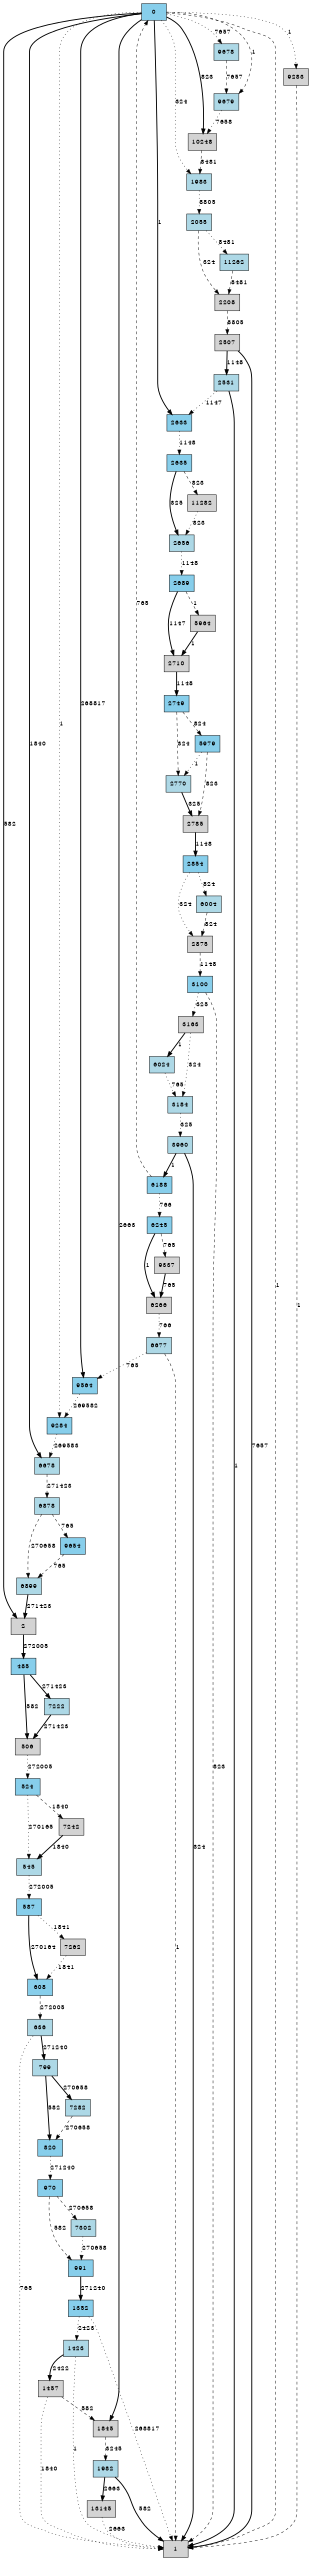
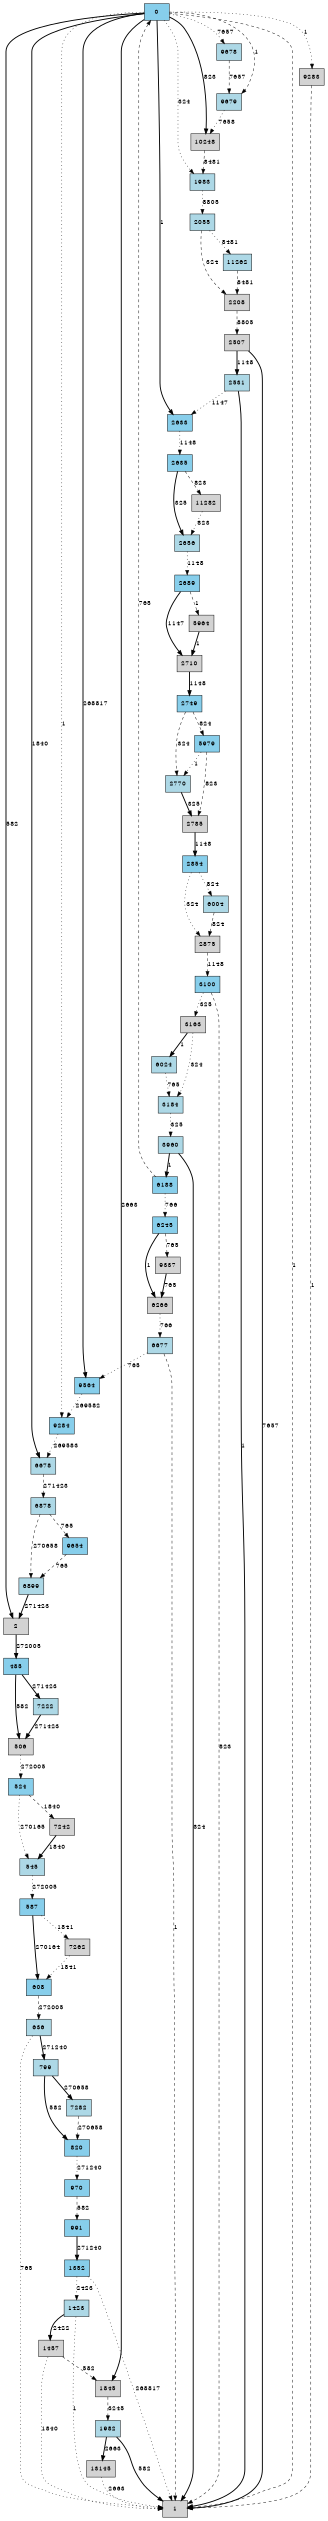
(83, 2228) -> none
